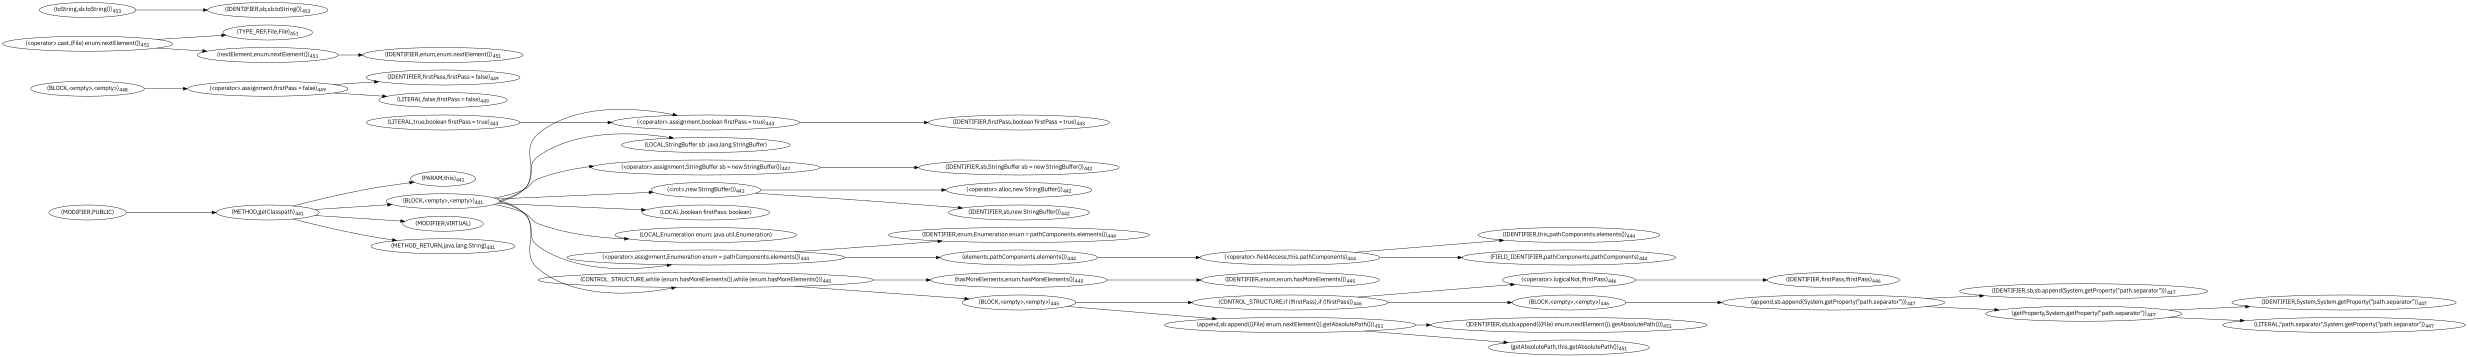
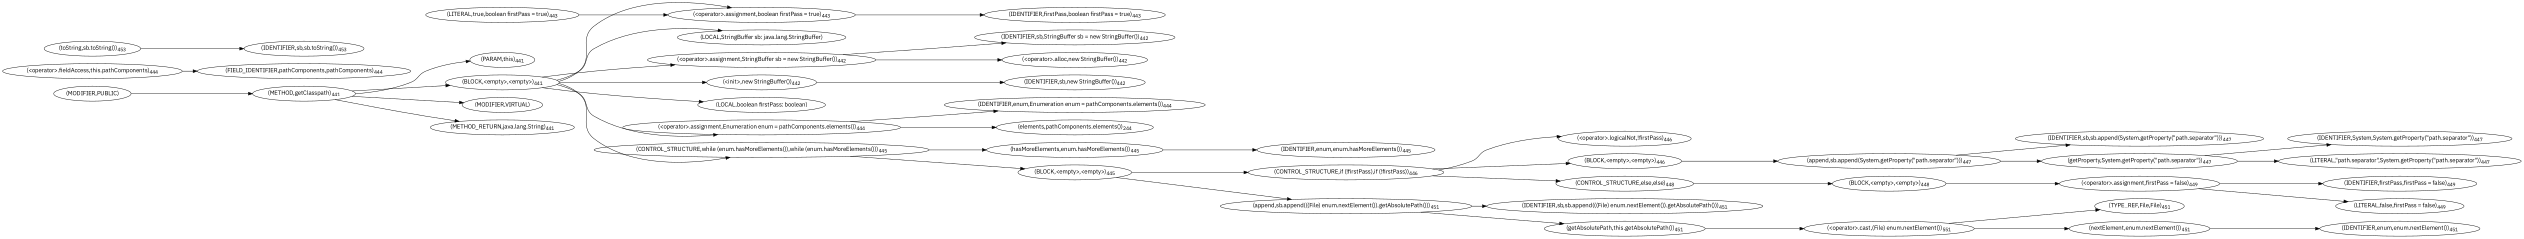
(145, 43) -> (1947, 228)
none -> (1625, 184)
(851, 190) -> (937, 60)
none -> (1753, 229)
(706, 235) -> none
(1569, 235) -> none
(1072, 257) -> (1127, 127)
(1147, 258) -> none
(1833, 280) -> none
